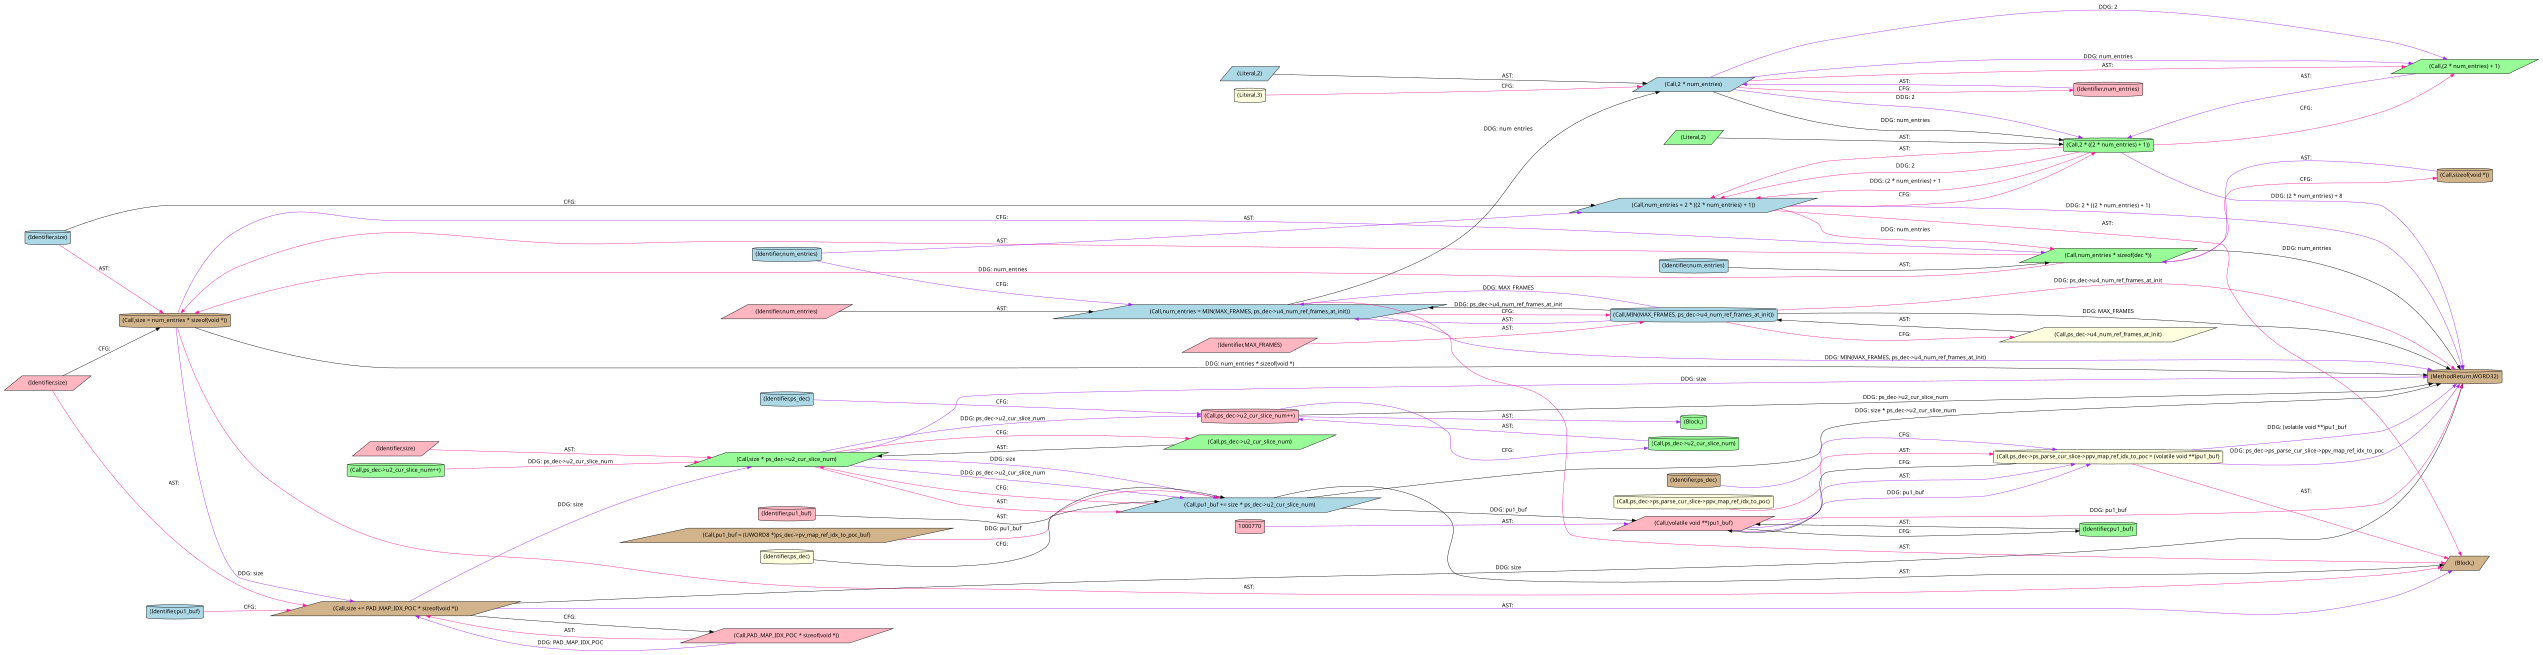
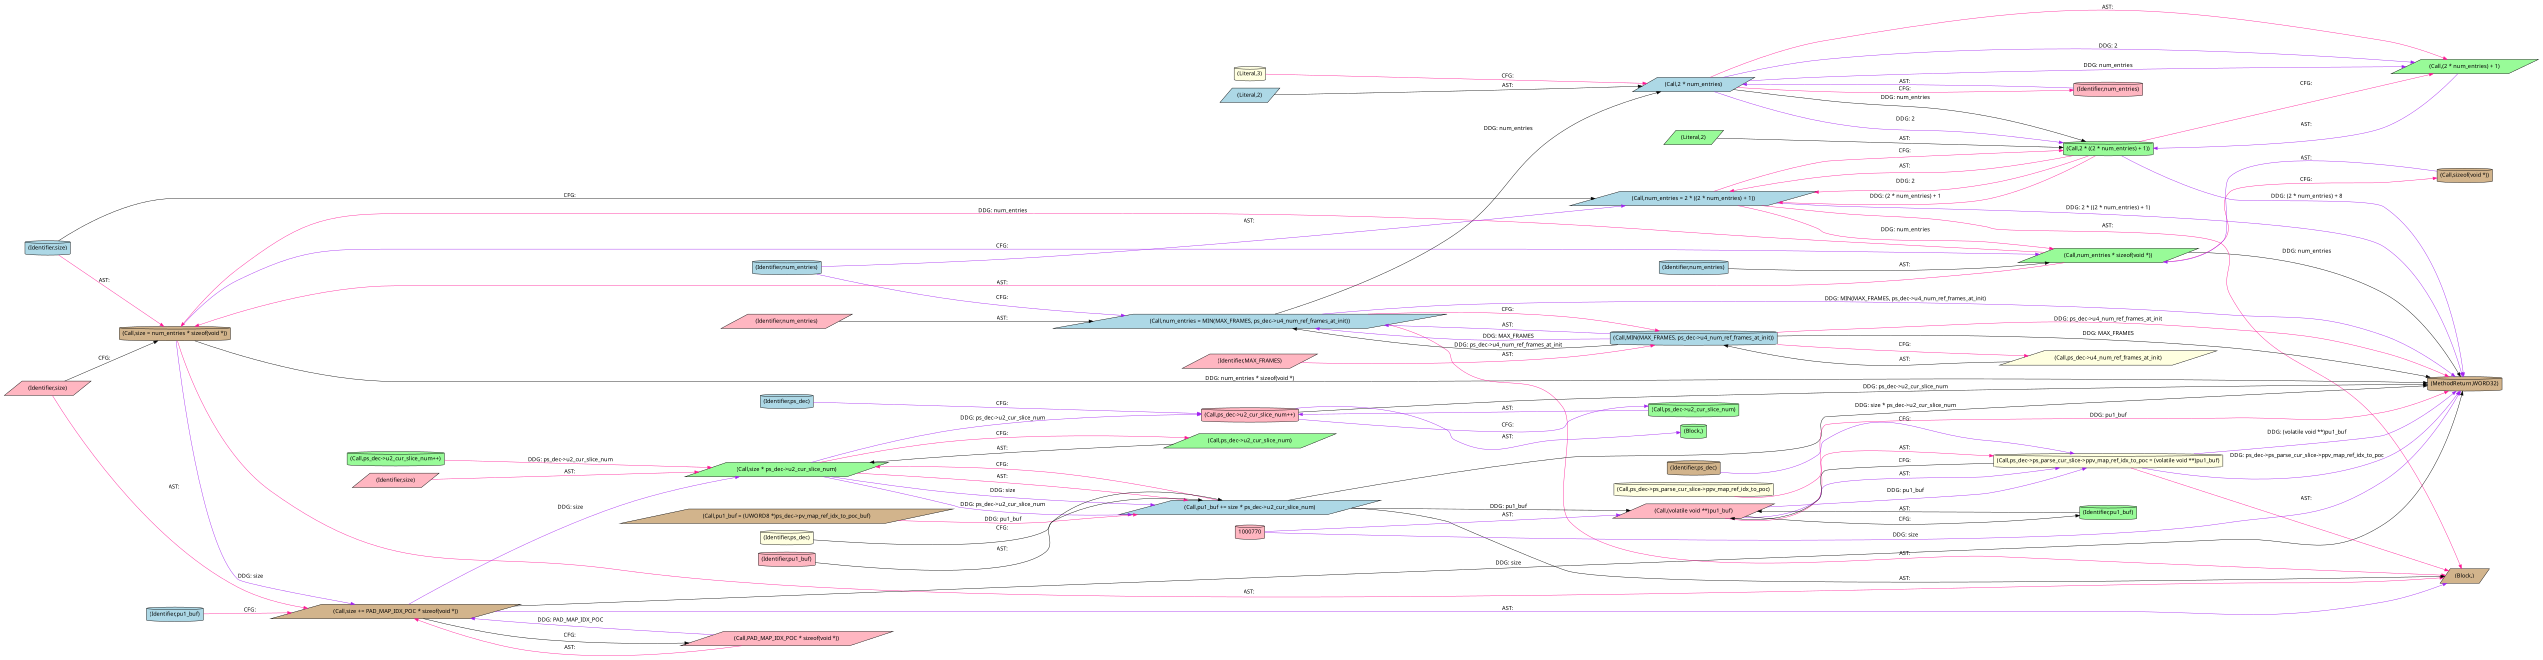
(2108, 256) -> (2108, 256)
(1627, 384) -> (1886, 540)
